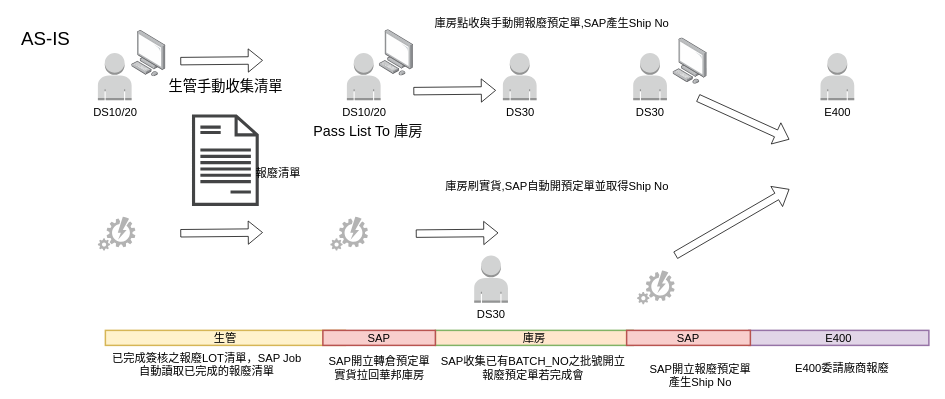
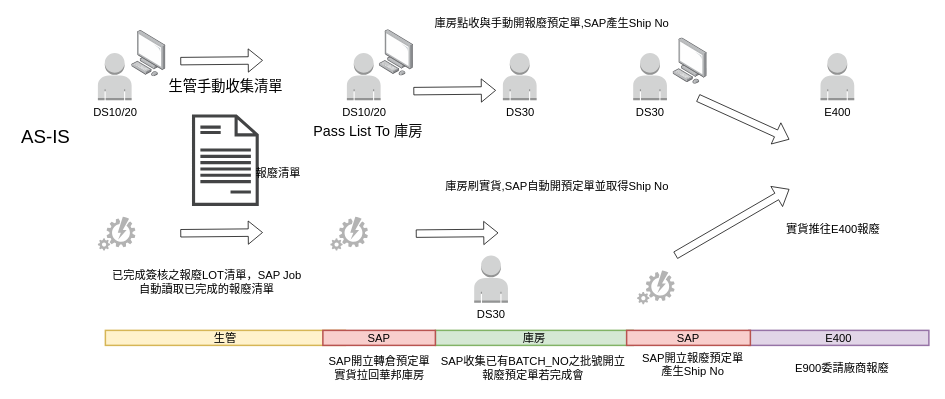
(45, 38) -> (45, 135)
none -> (833, 228)
(534, 338) -> (534, 338)
(207, 364) -> (207, 282)
(842, 368) -> (842, 368)
(700, 375) -> (693, 364)
